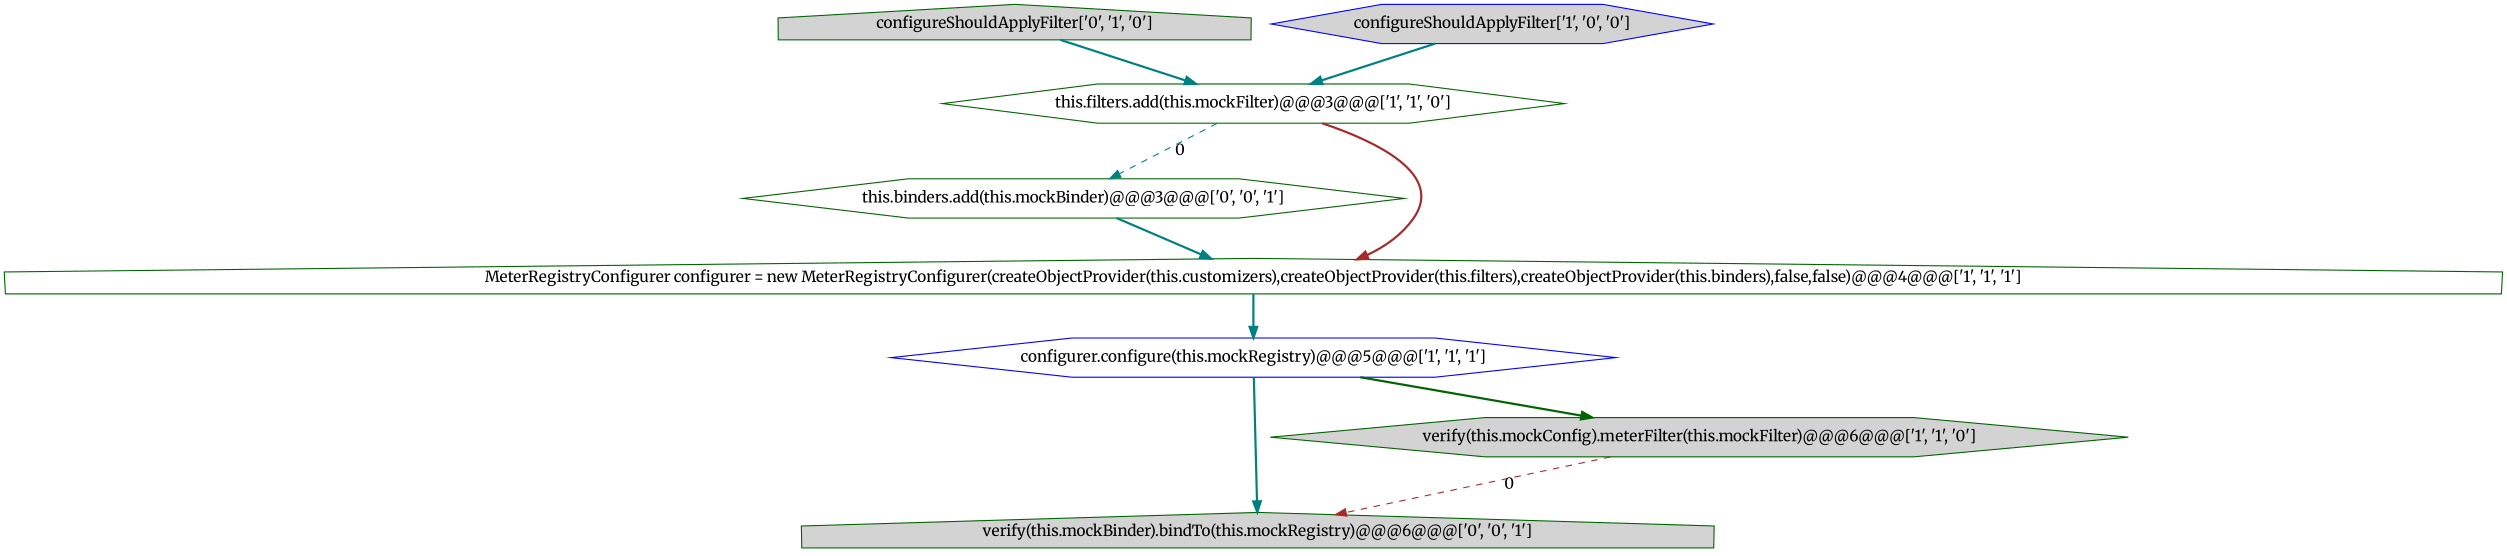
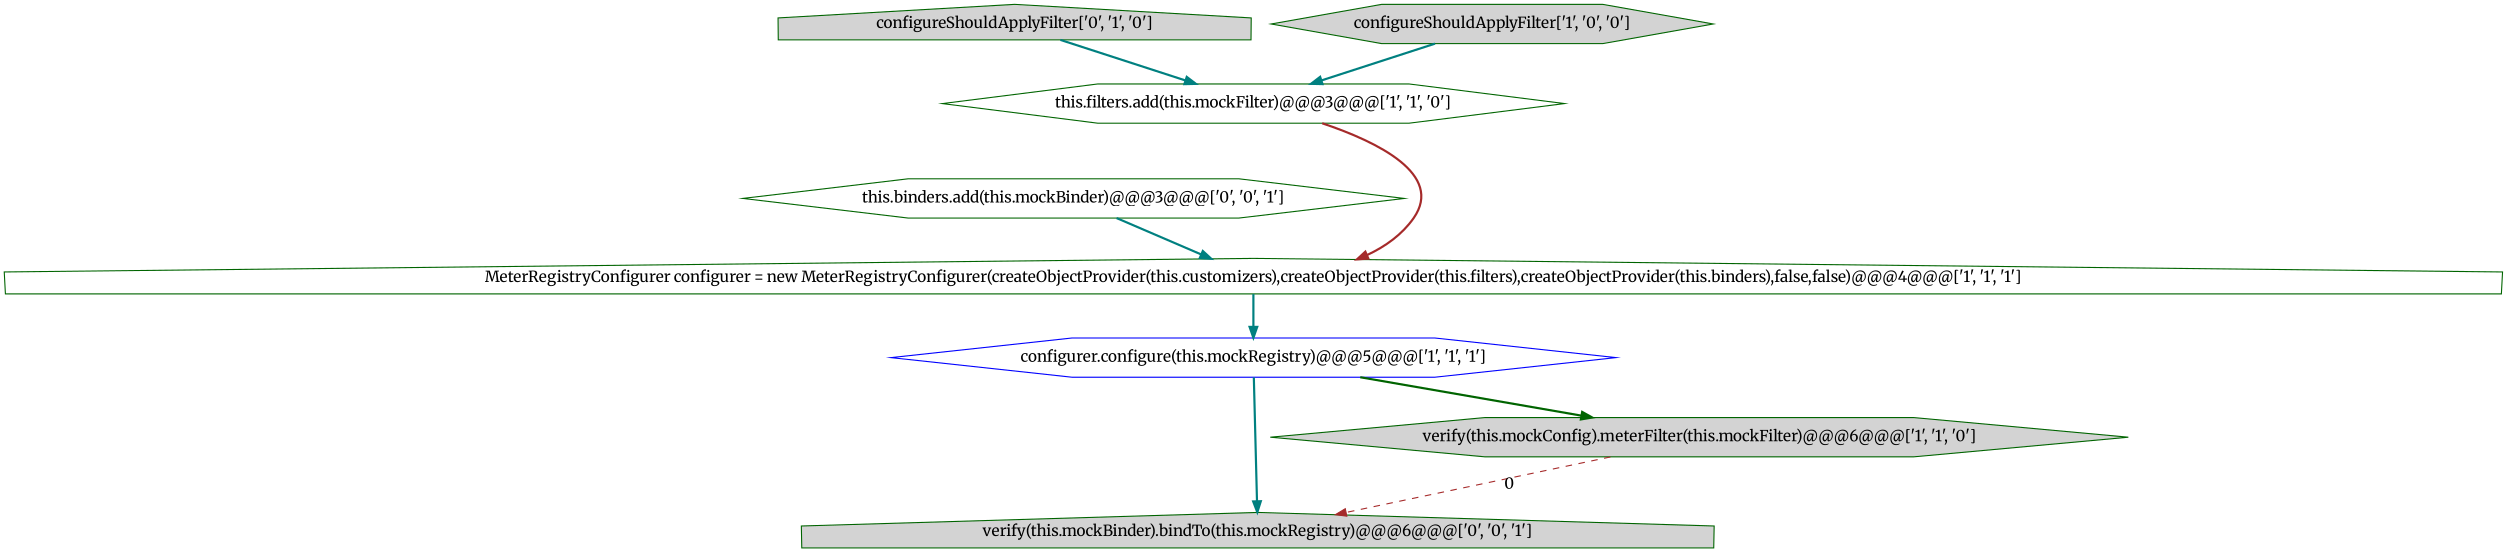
(1492, 24) -> (1492, 24)
(1168, 149) -> none
